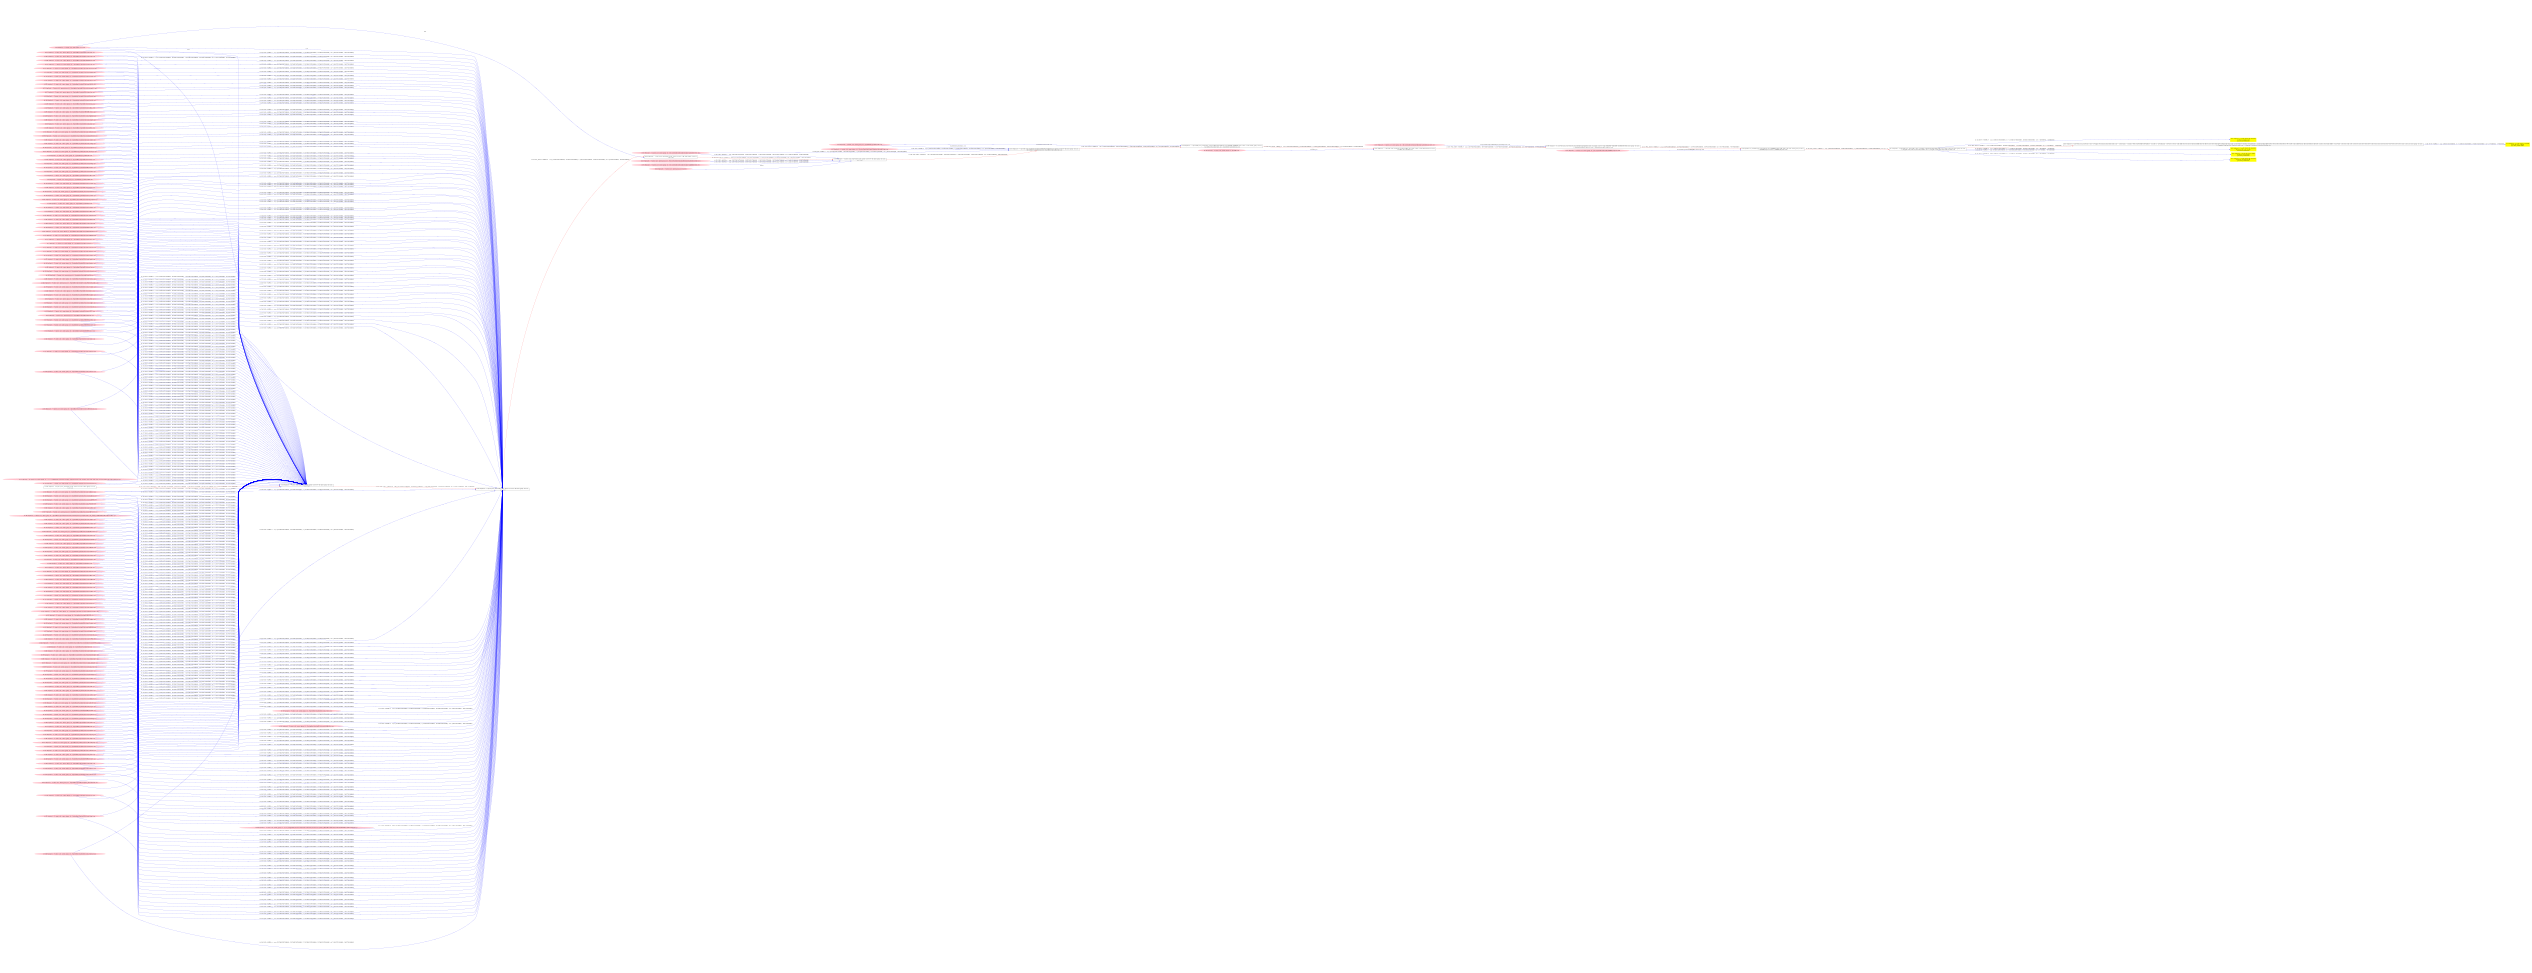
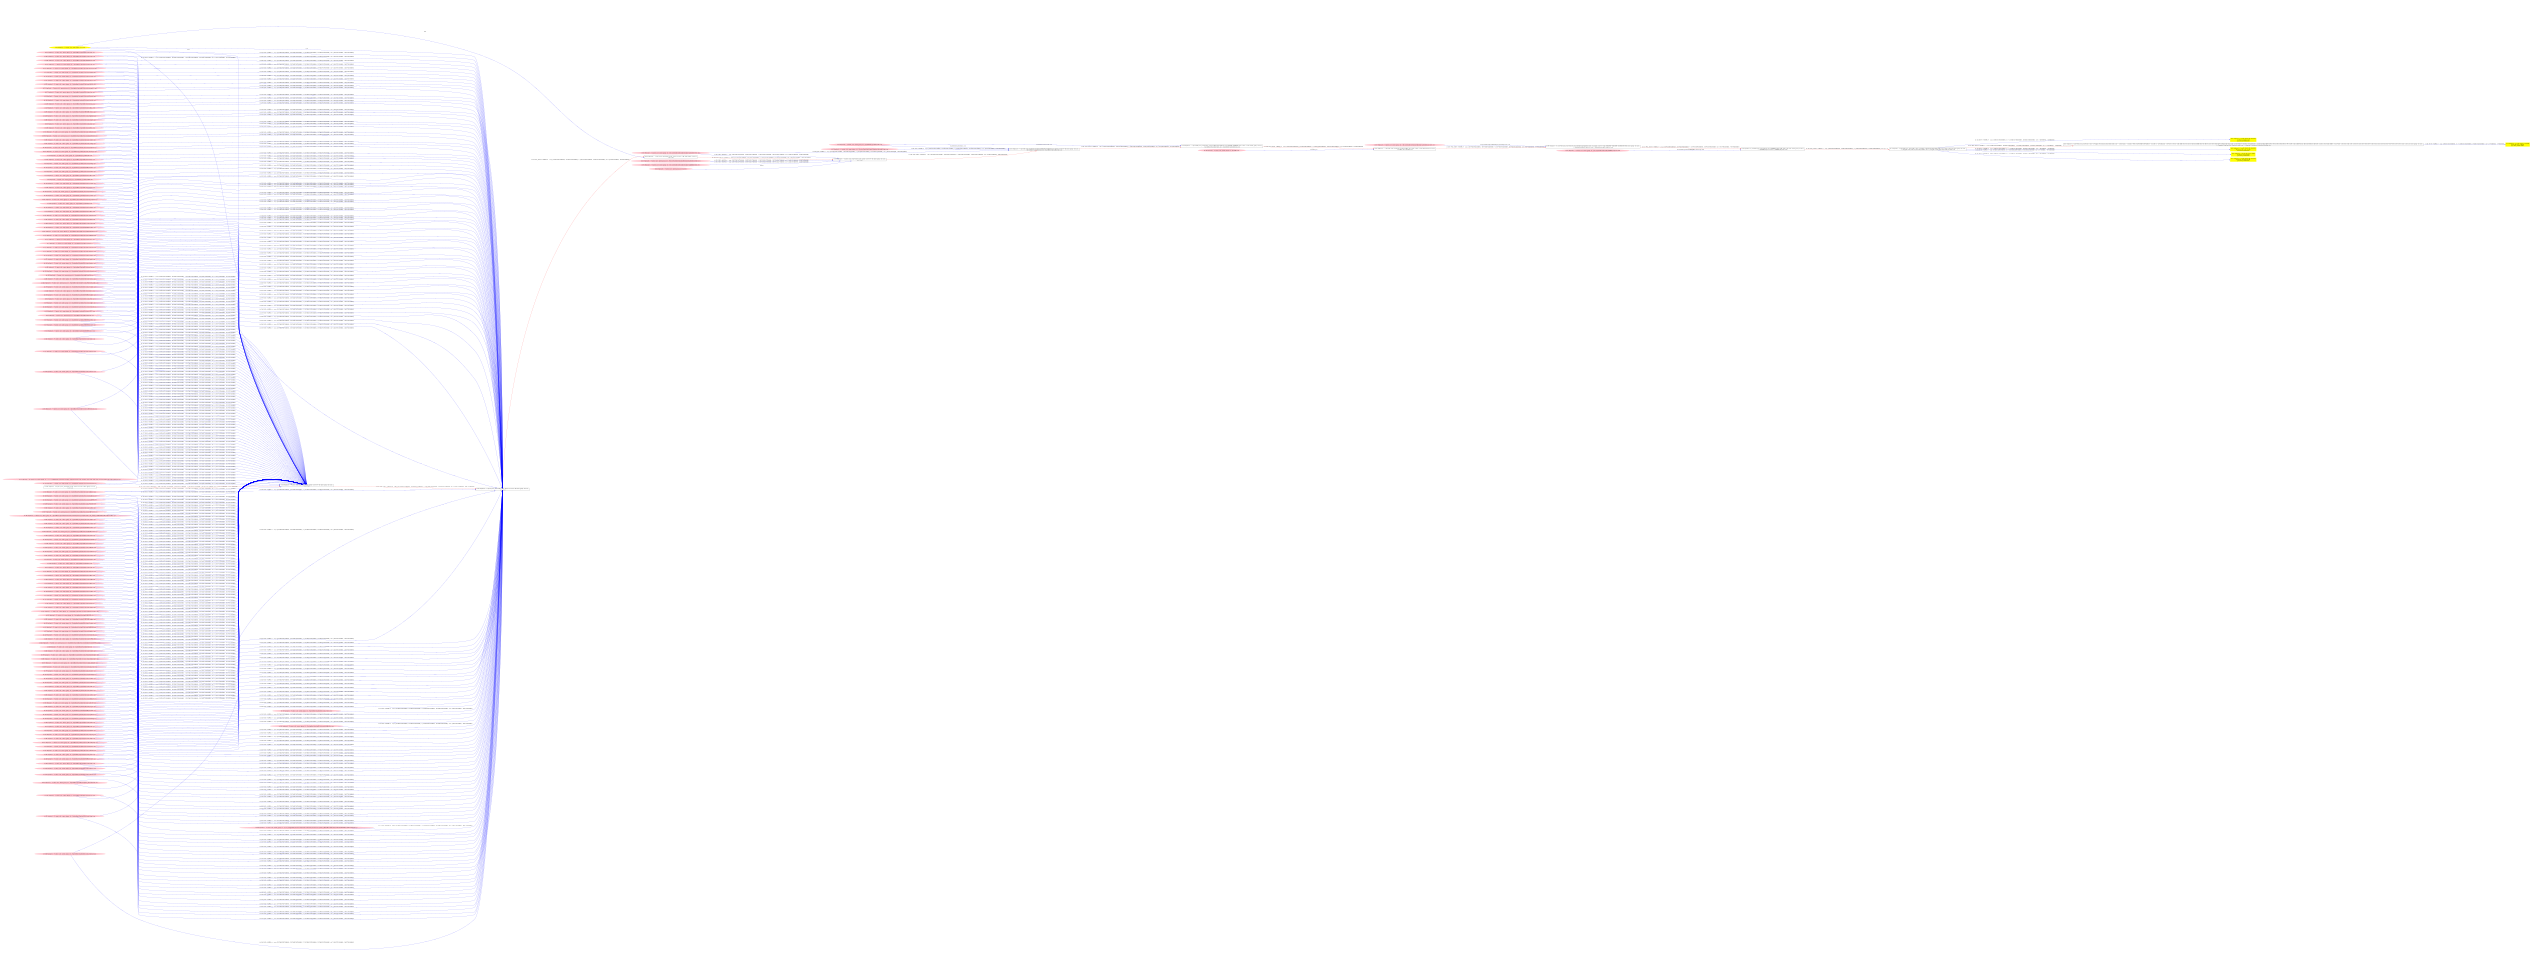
(70, 48) -> (70, 48)
